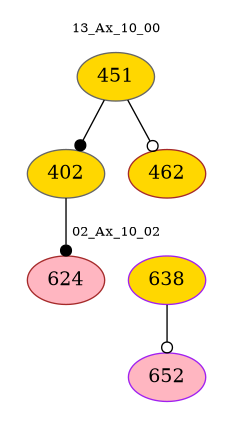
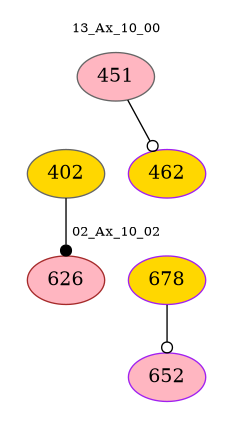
(116, 77) -> (116, 77)
(94, 120) -> none
(167, 174) -> (167, 174)
(66, 280) -> (66, 280)
(167, 280) -> (167, 280)
